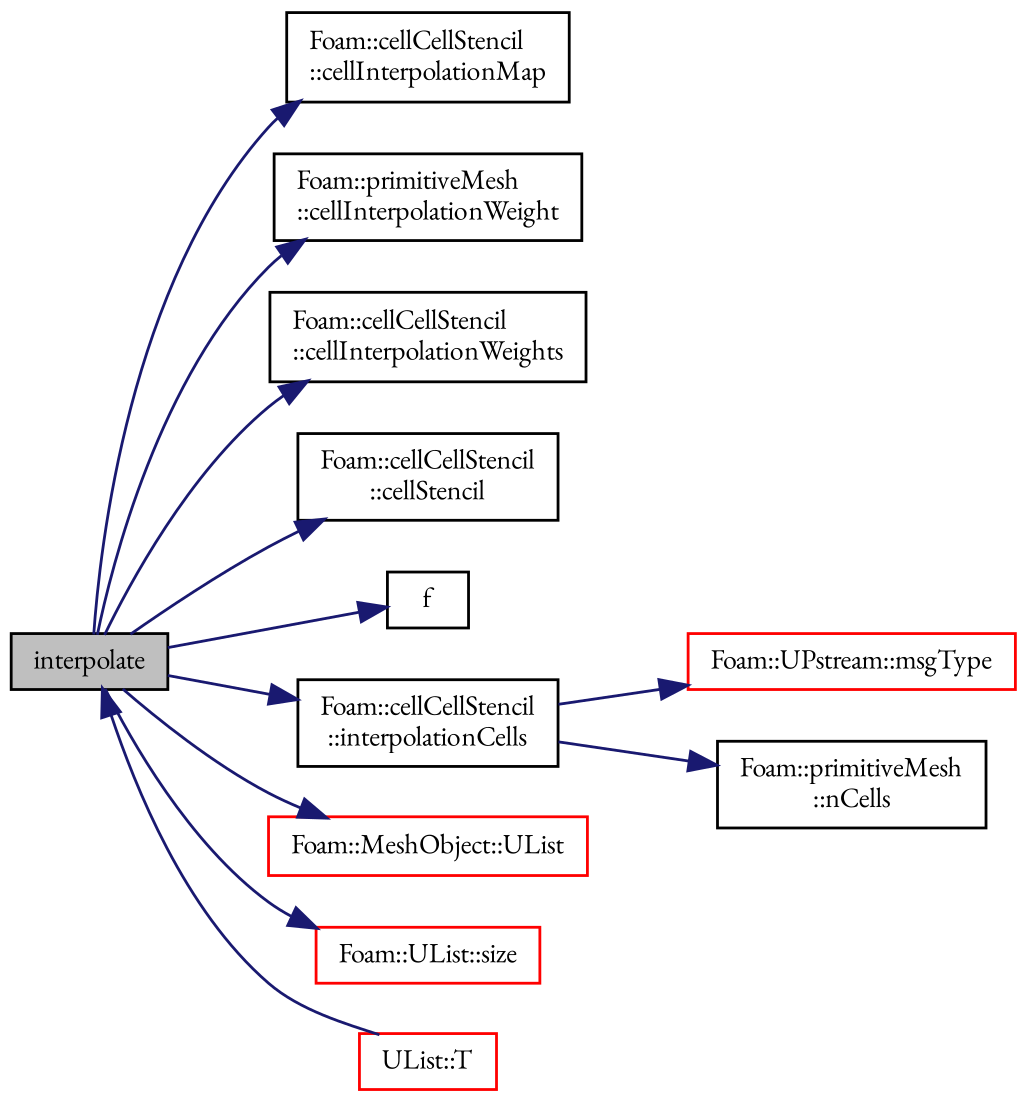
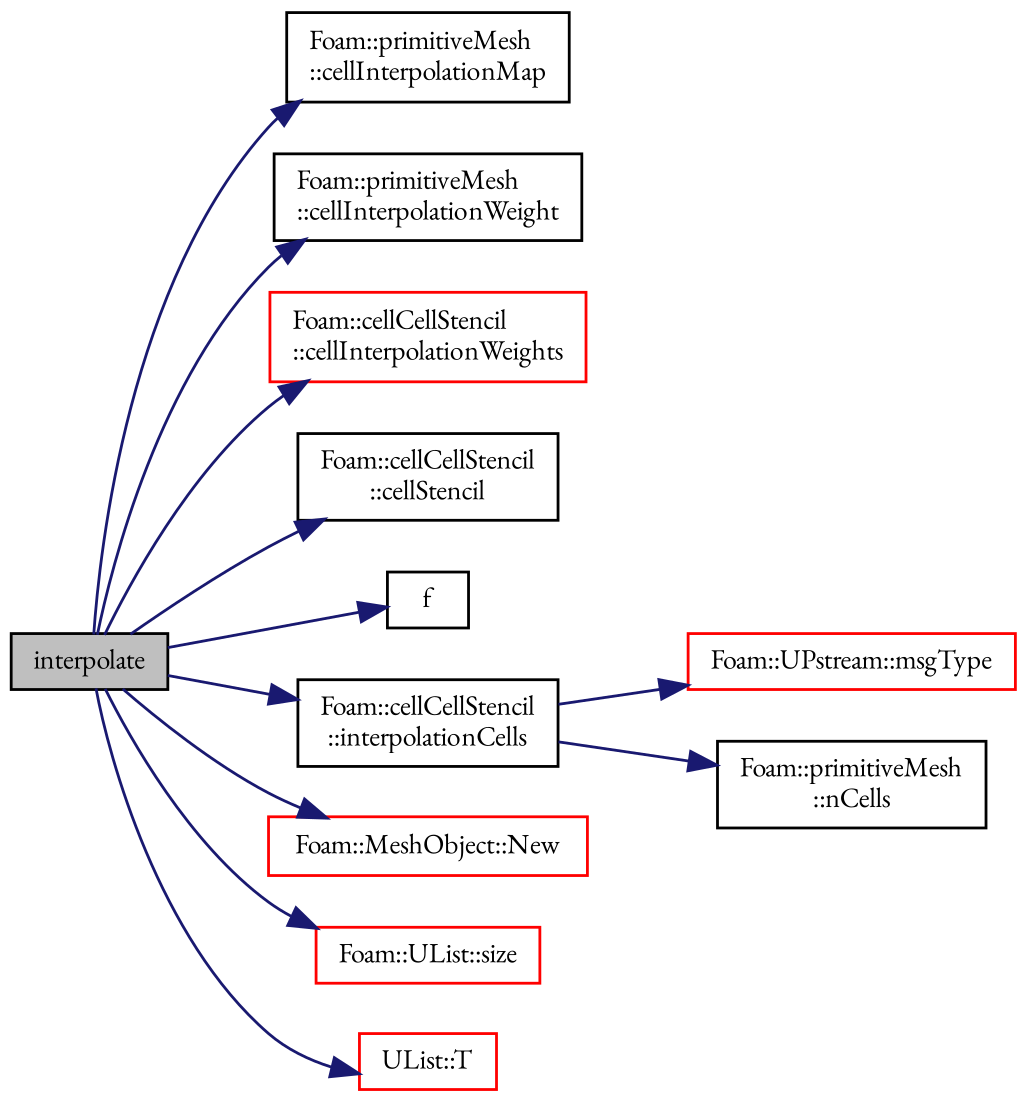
(428, 57) -> (428, 57)
(428, 337) -> (428, 337)
(428, 846) -> (428, 846)
(206, 912) -> (172, 906)
